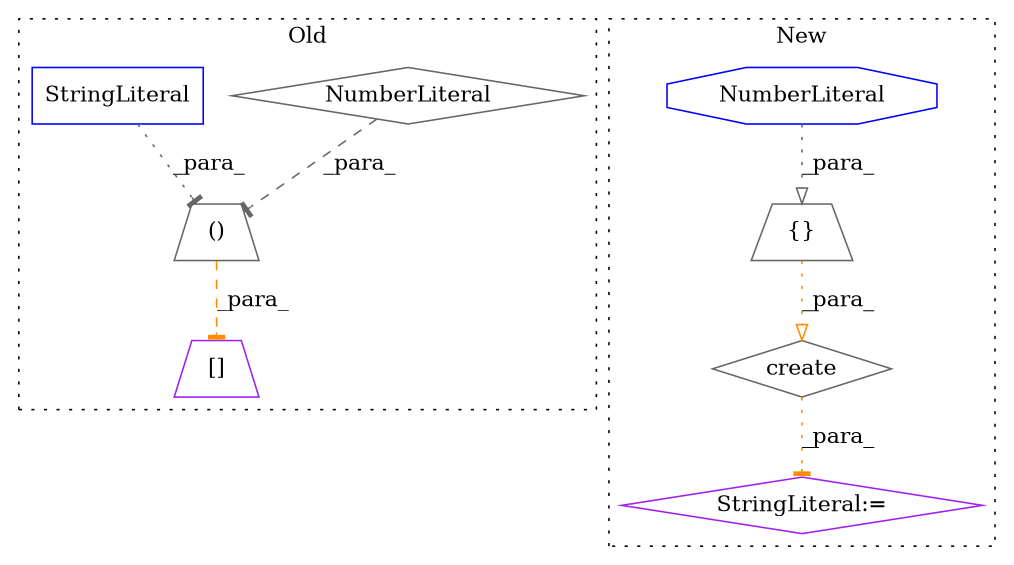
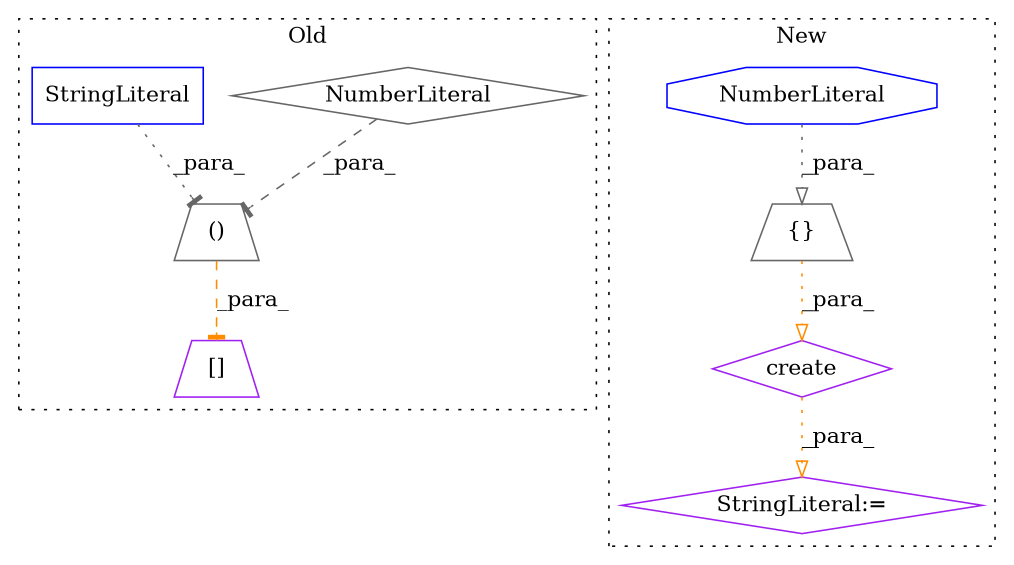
(802, 369) -> (802, 369)
(802, 433) -> (802, 433)
